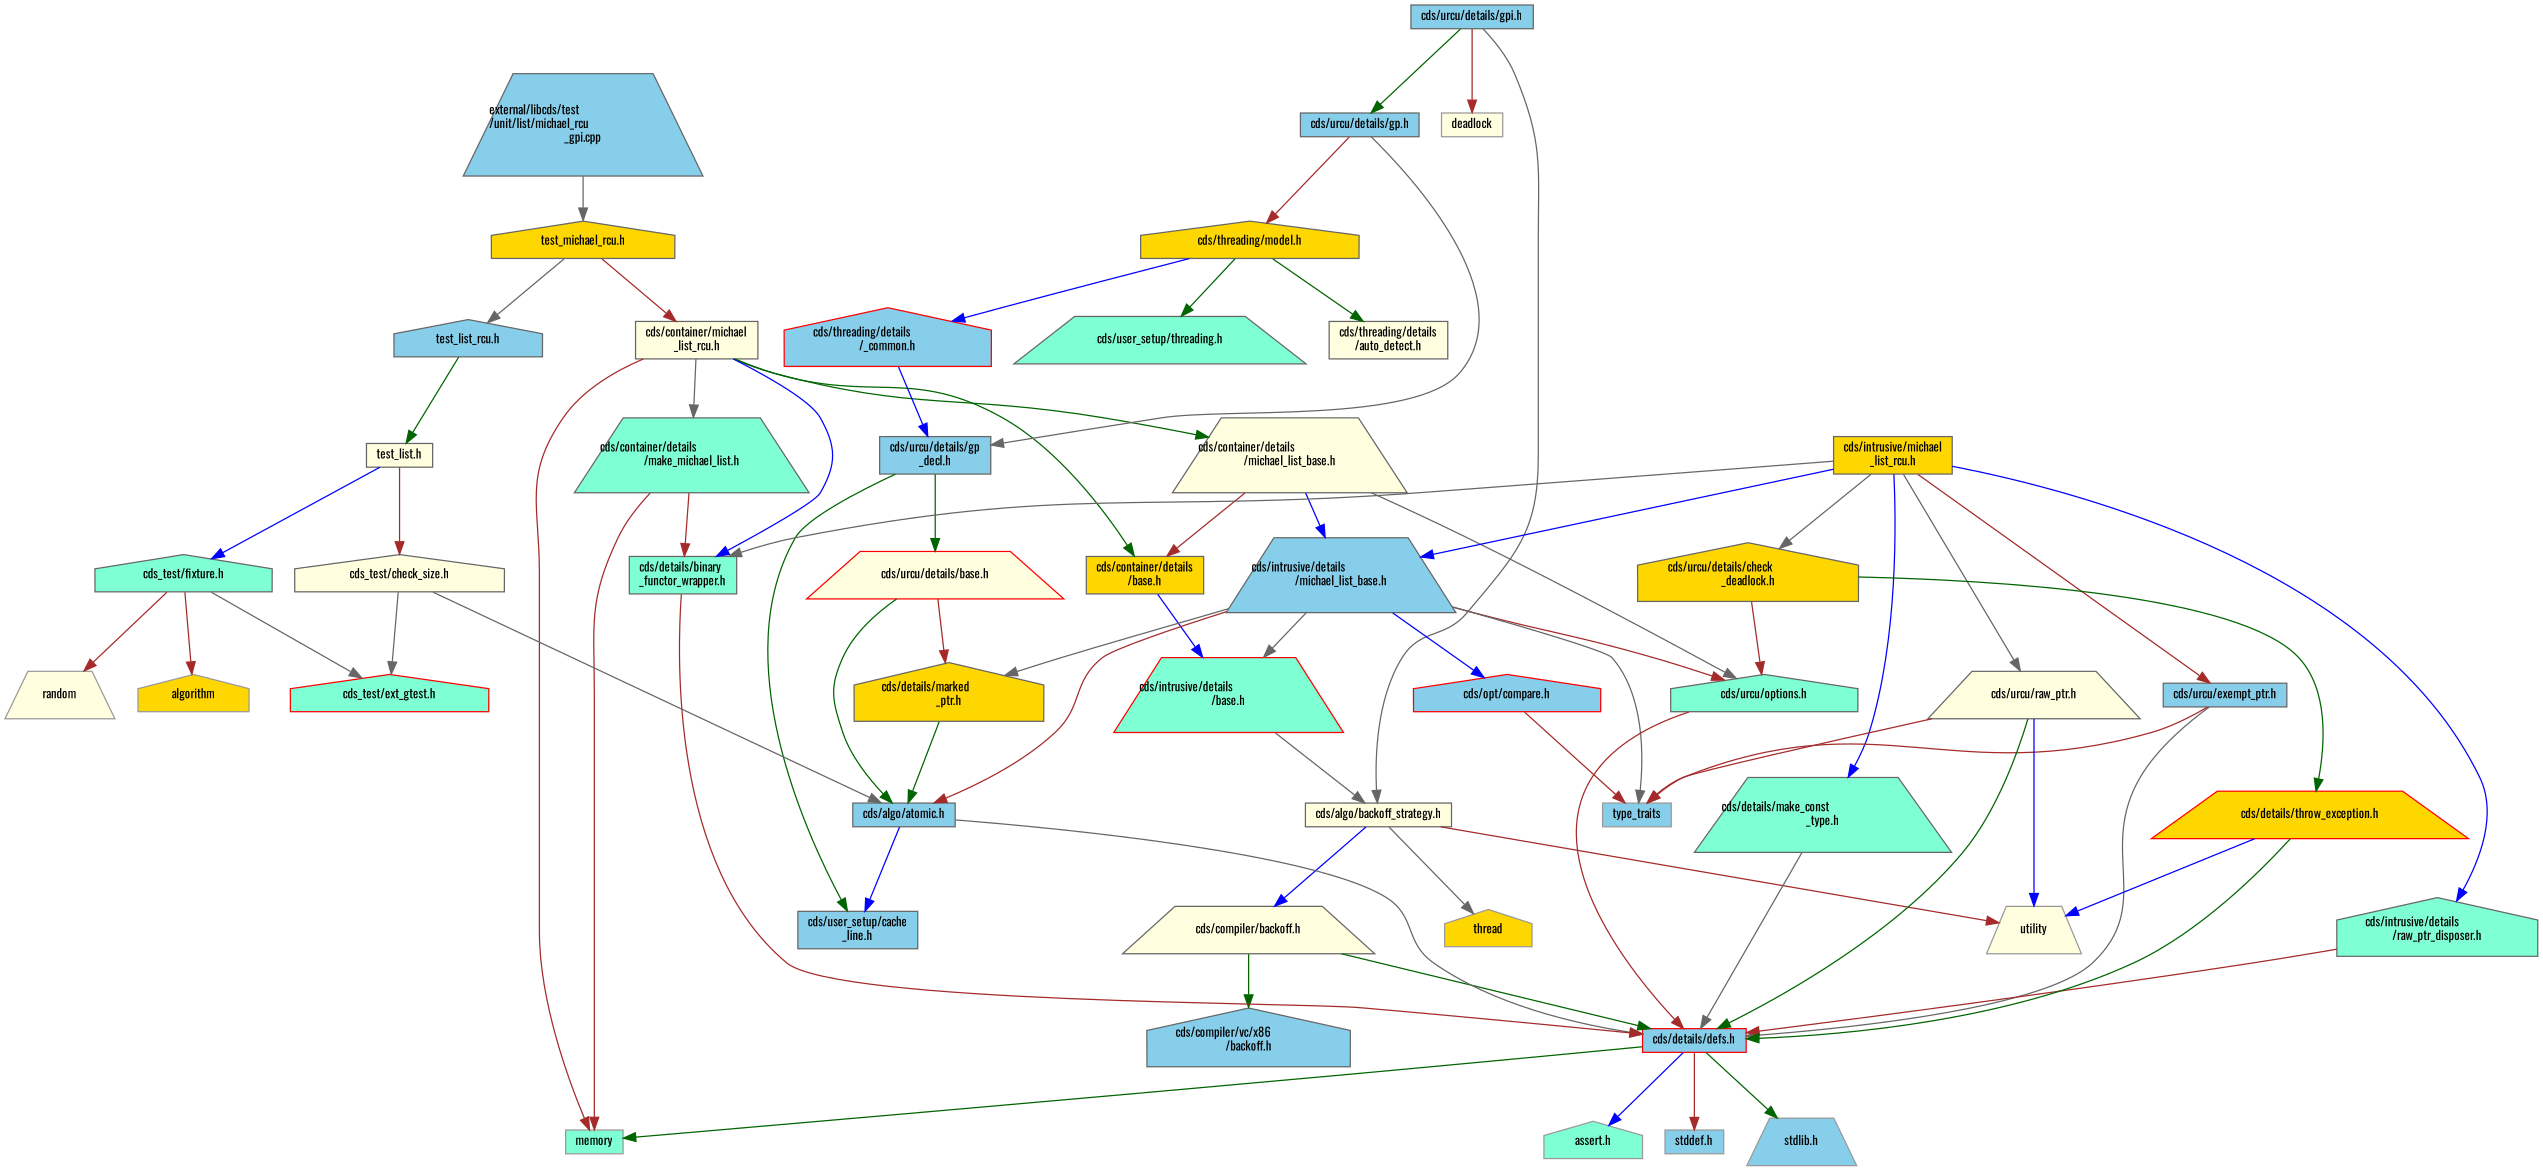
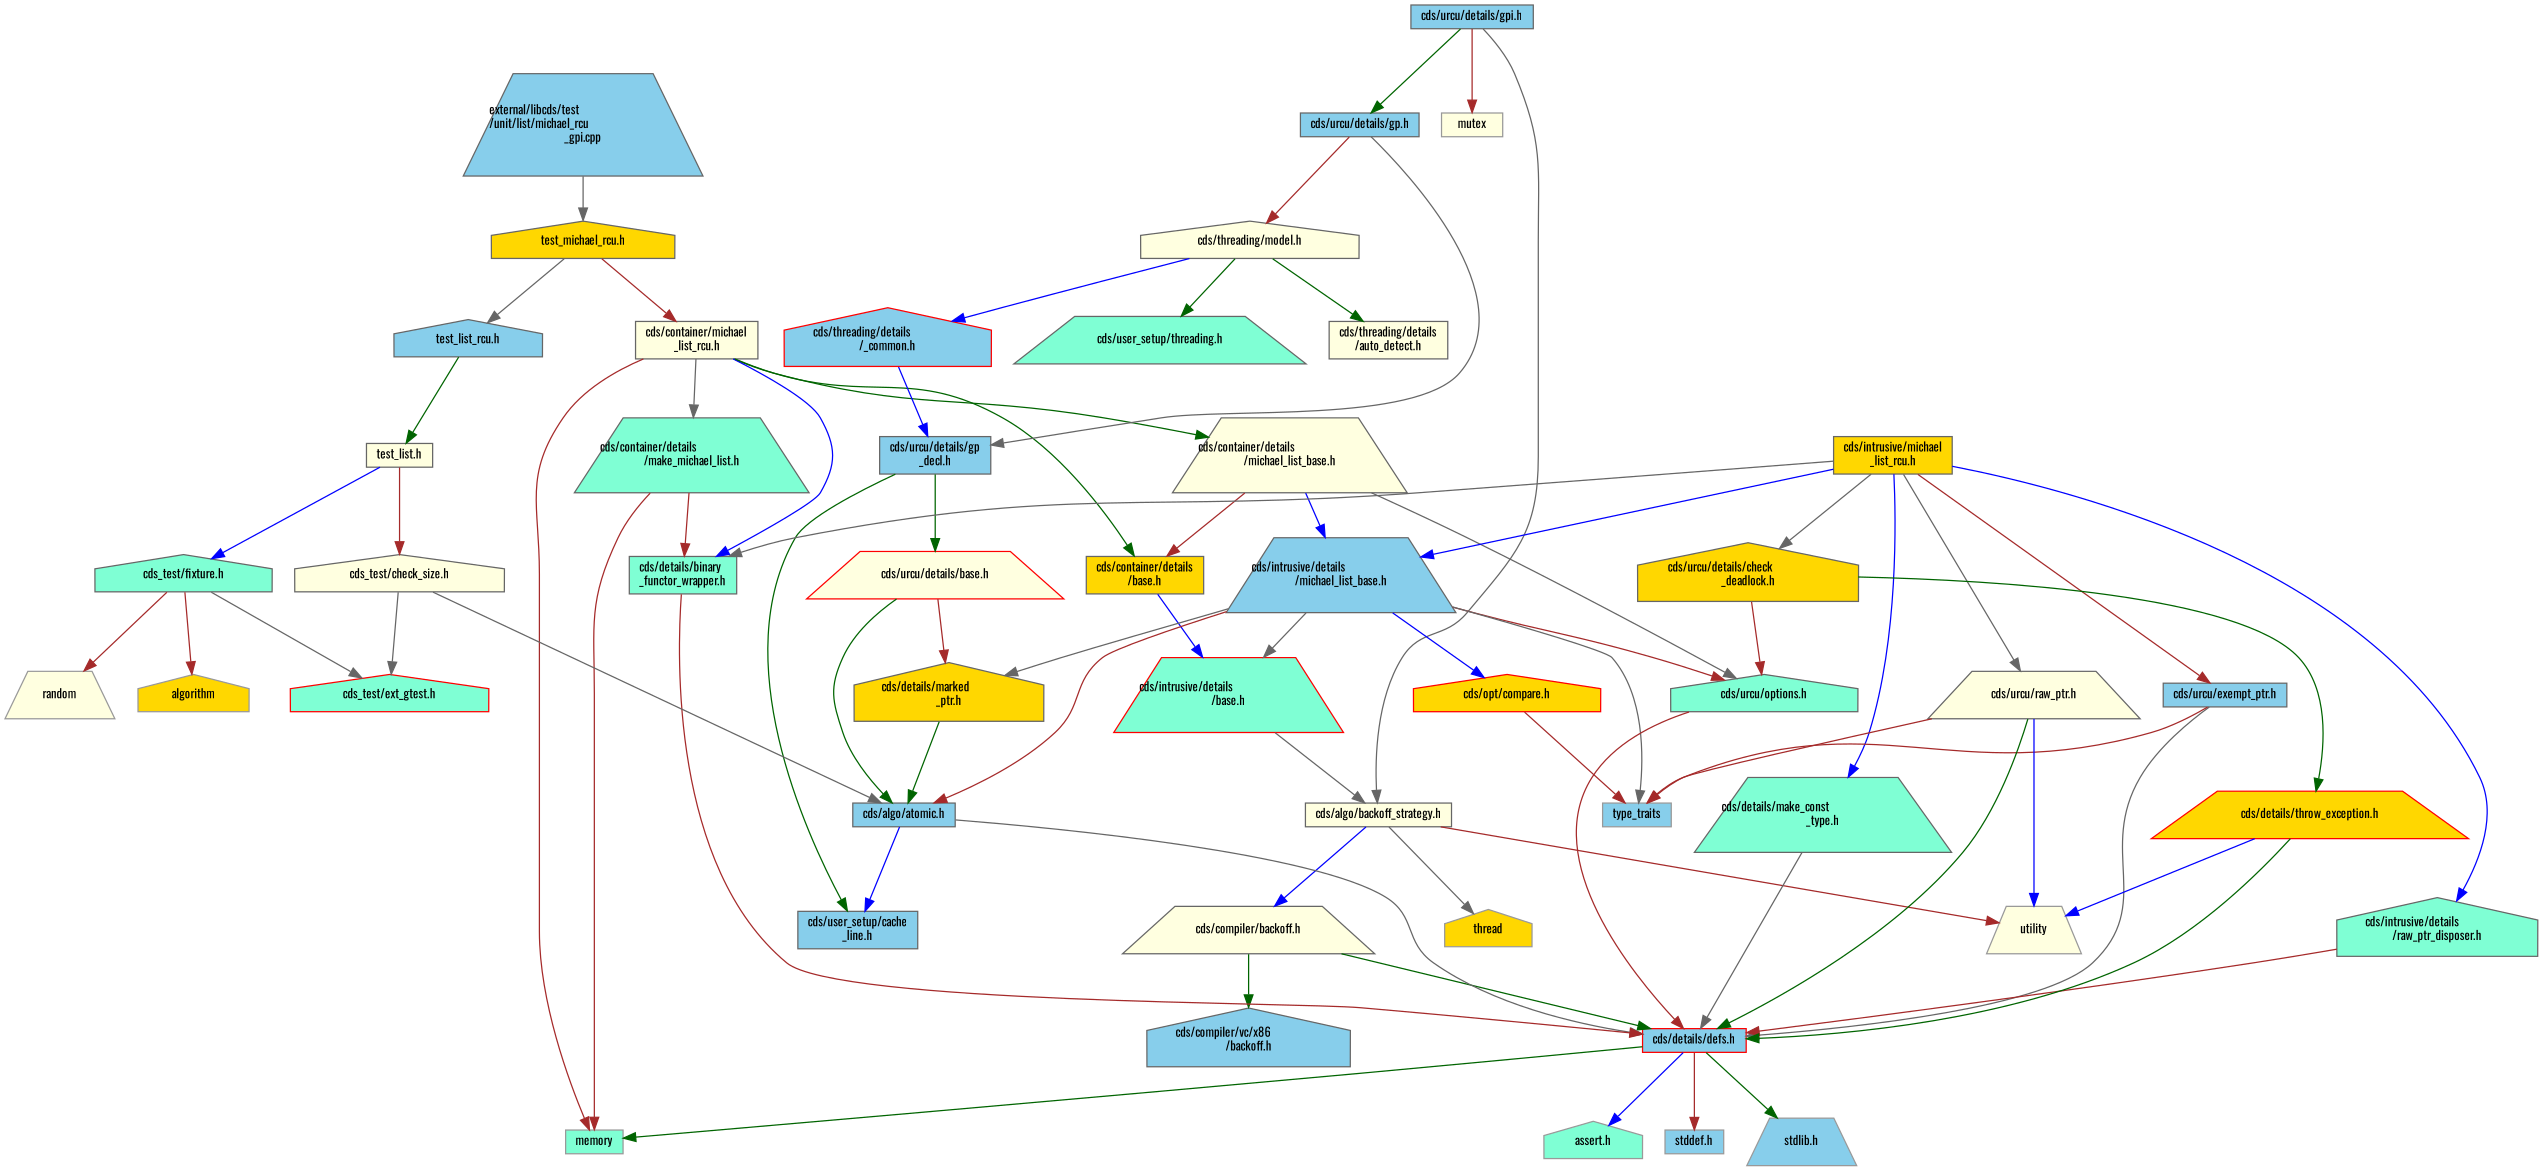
(1472, 125) -> (1472, 125)
(1250, 242) -> (1250, 242)
(1507, 695) -> (1507, 695)
